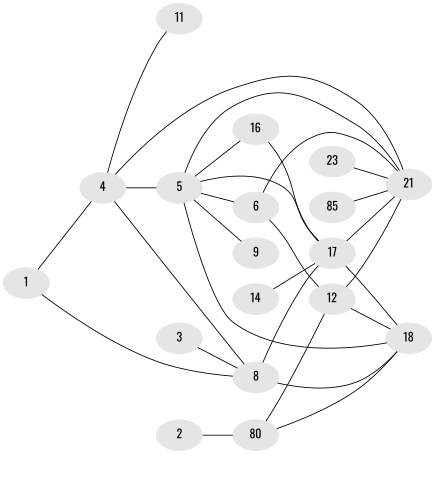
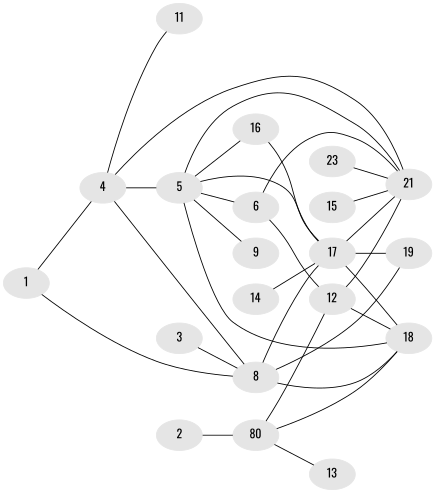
(332, 207) -> (332, 207)
none -> (409, 253)
none -> (332, 474)
